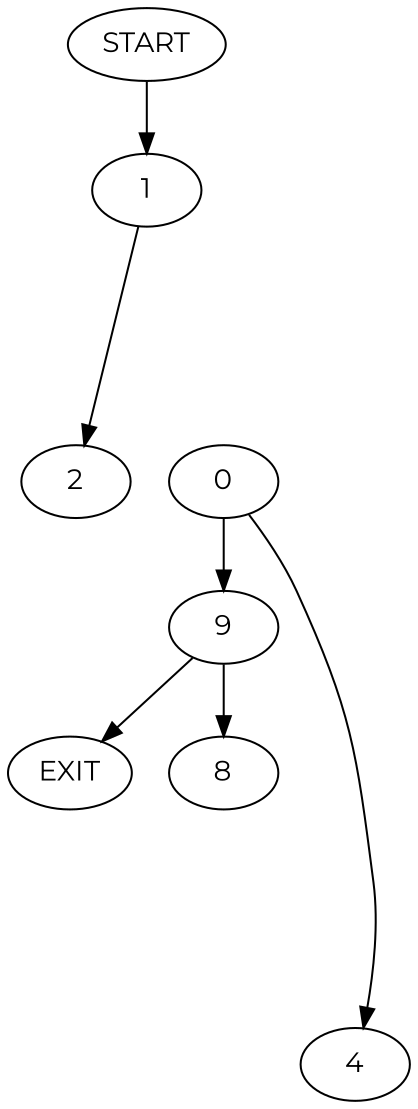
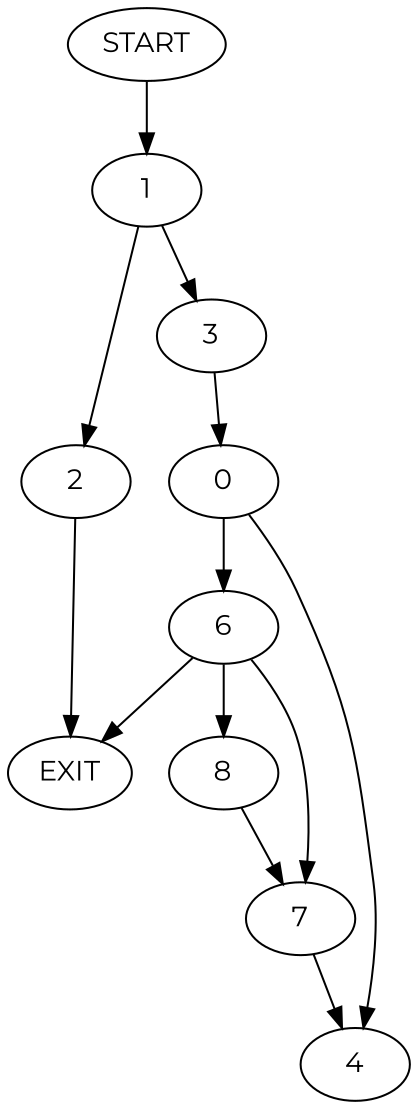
none -> (212, 336)
none -> (73, 617)
(224, 627) -> (224, 627)
none -> (301, 919)
